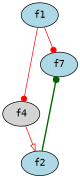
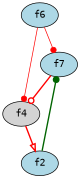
(40, 15) -> (40, 15)
none -> (42, 87)
(29, 135) -> (29, 135)
